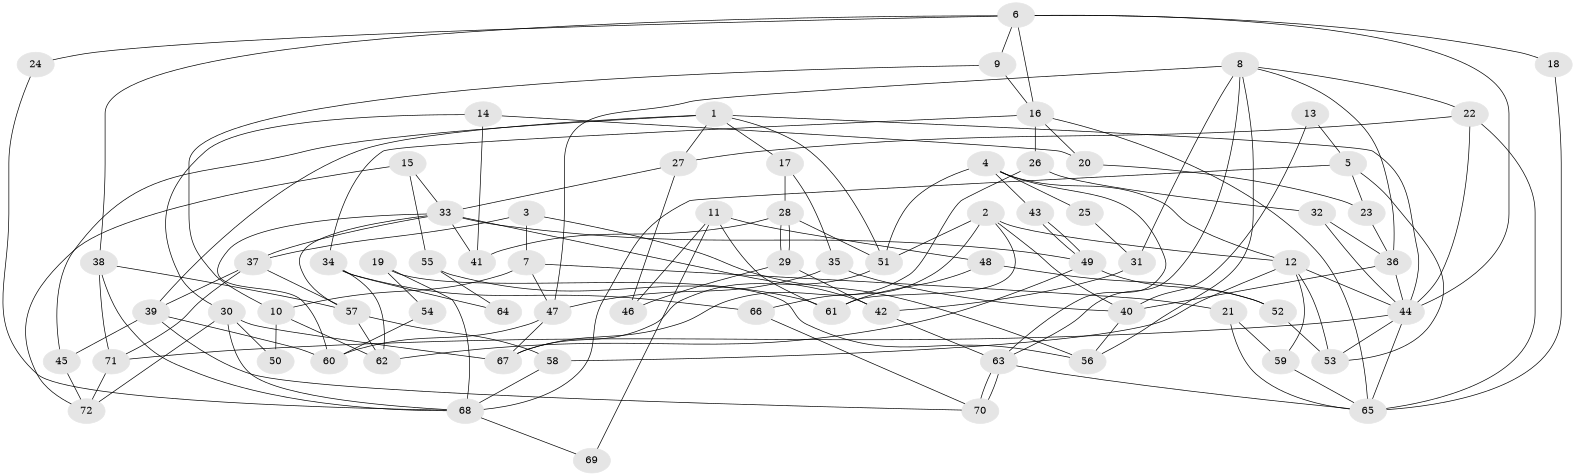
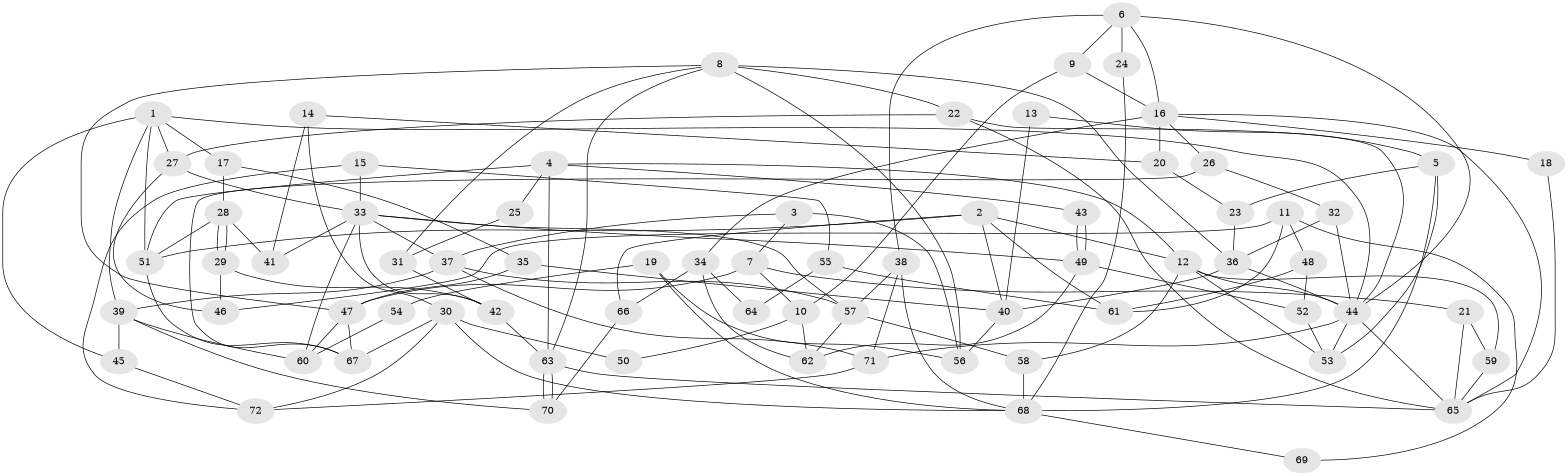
(1338, 27) -> (1354, 134)
